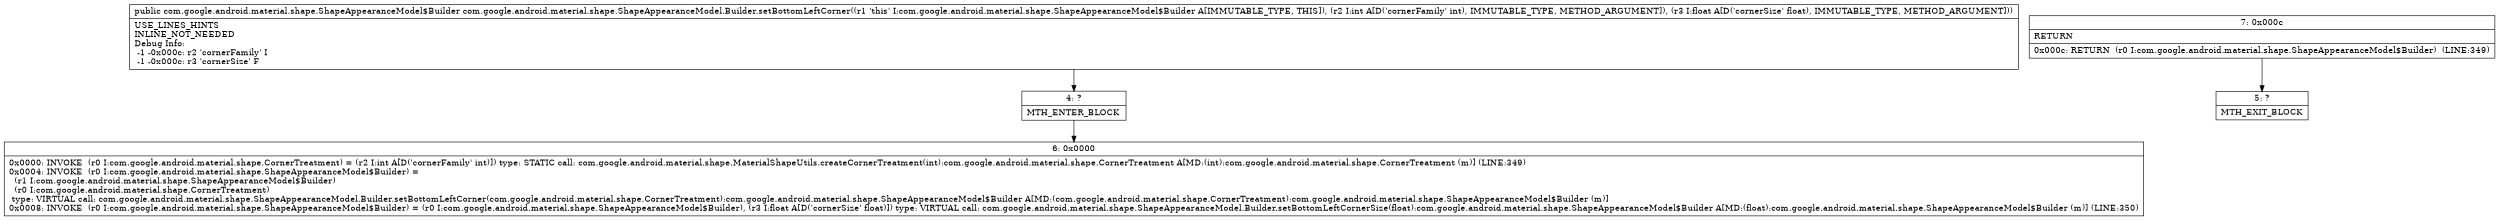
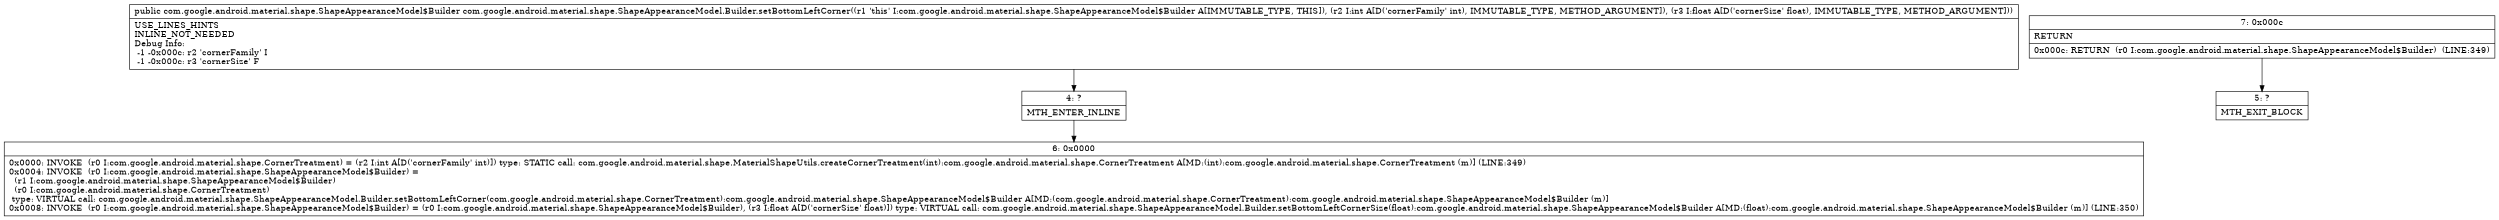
(1073, 113) -> (1074, 113)
